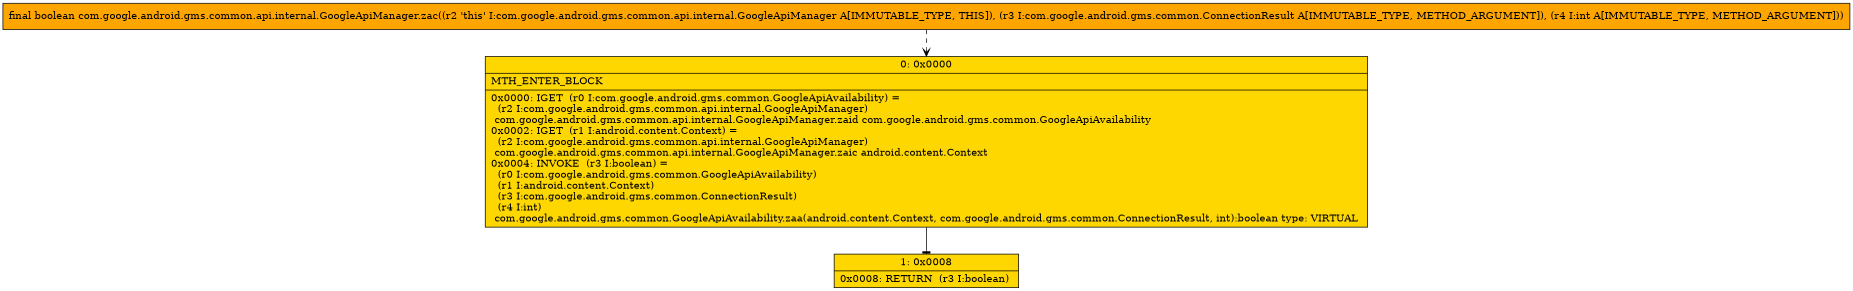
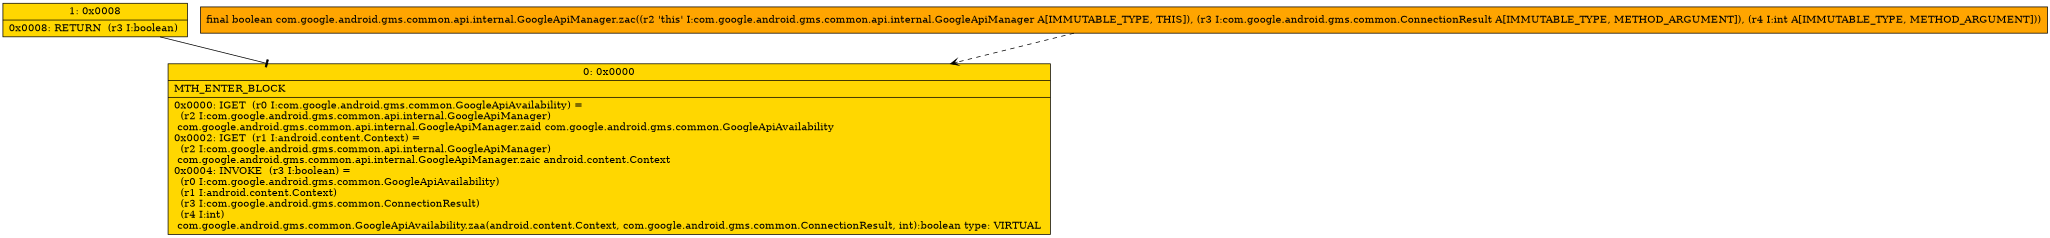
(926, 239) -> (212, 50)
